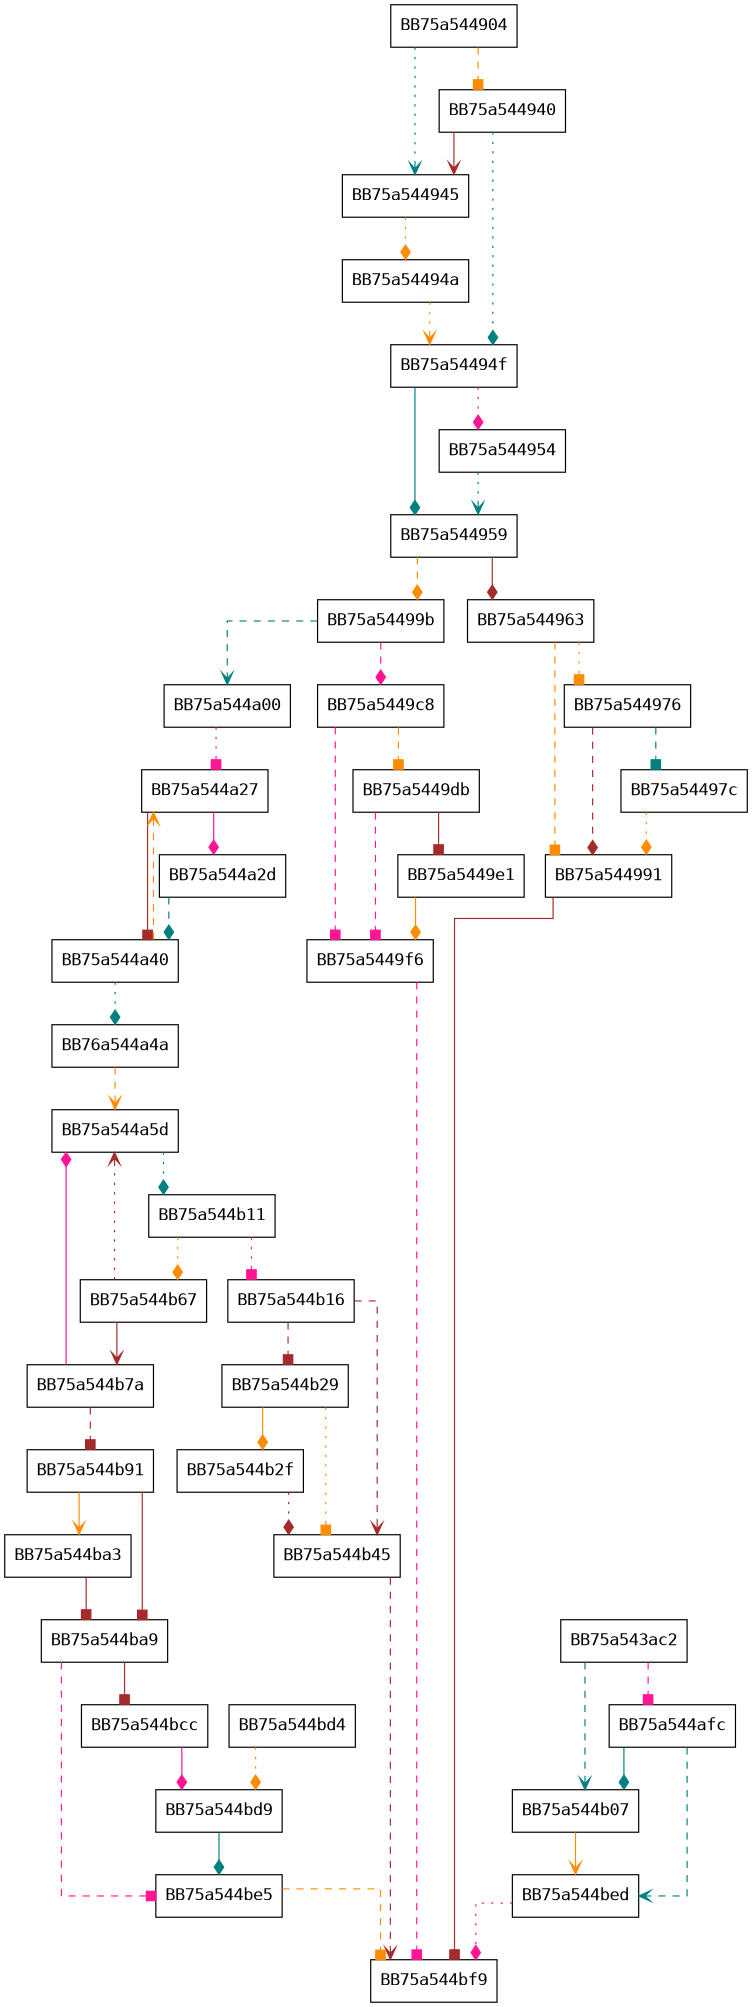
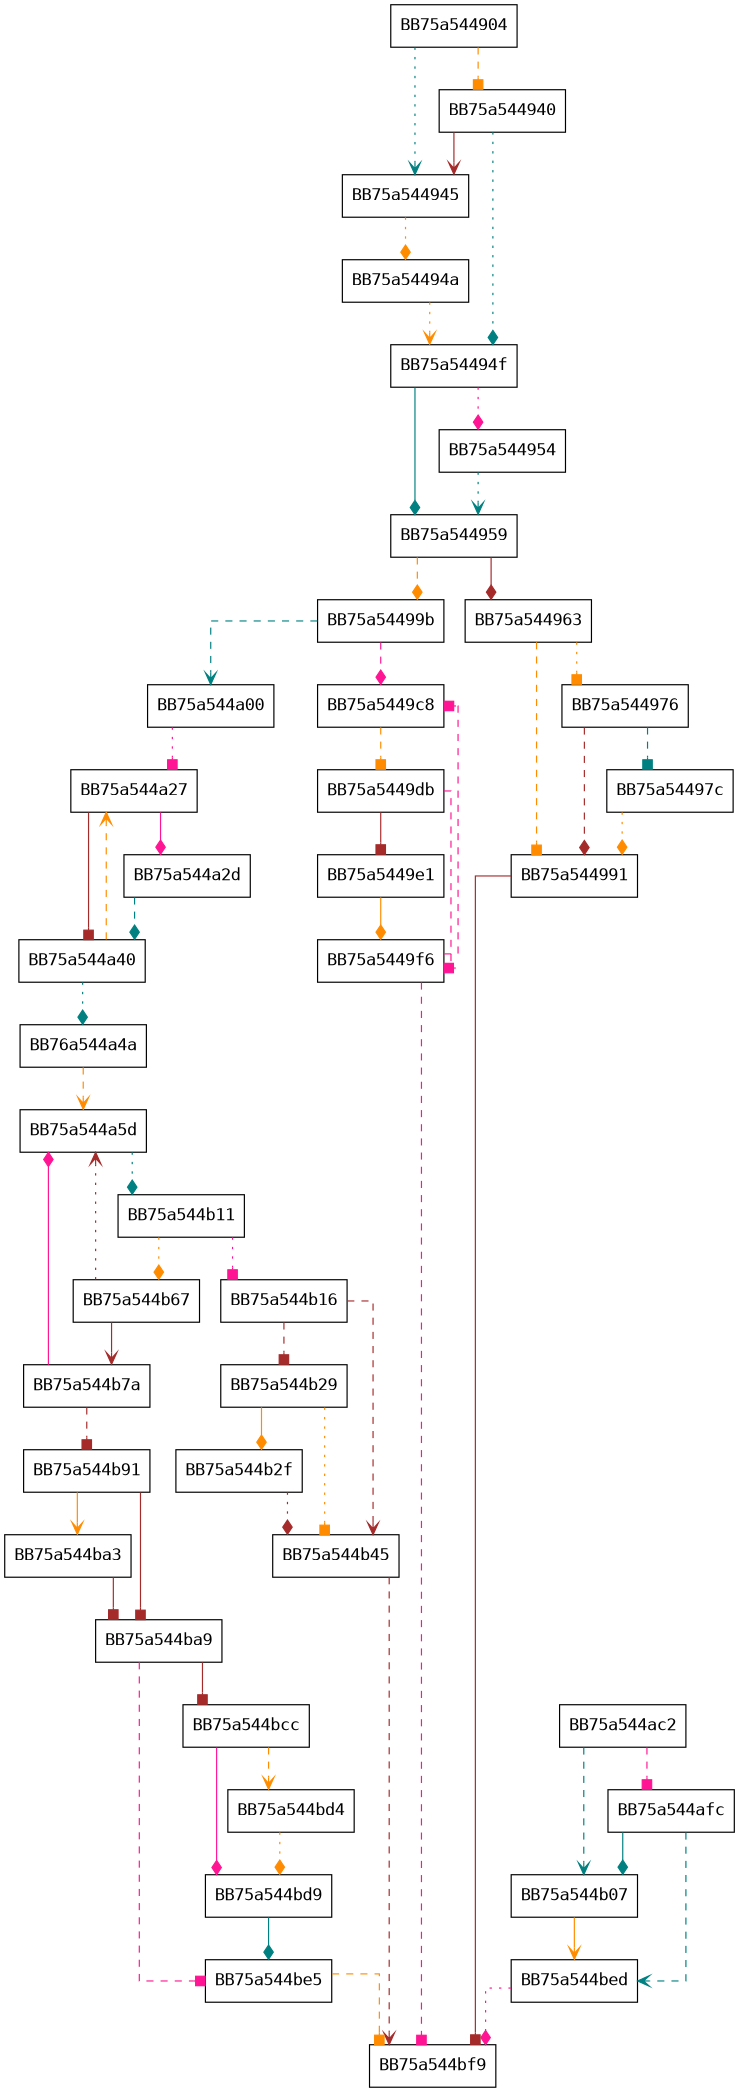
(335, 827) -> (458, 836)
(624, 1641) -> (623, 1726)
none -> (269, 1762)
